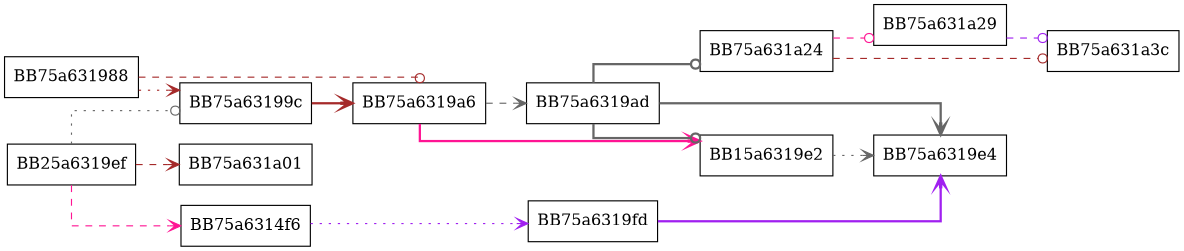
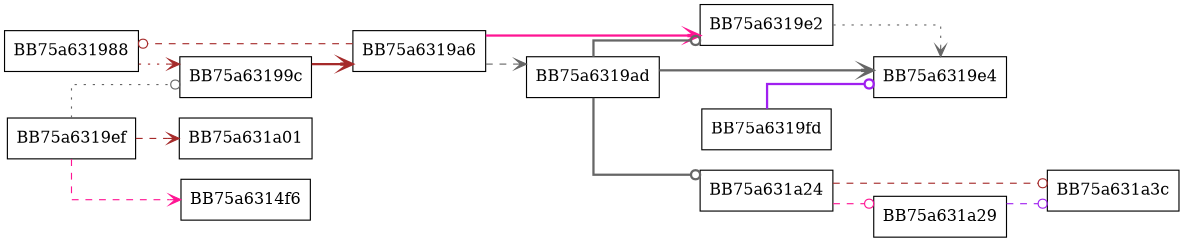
(280, 77) -> (250, 44)
(767, 155) -> (767, 25)
(71, 165) -> (71, 138)
(816, 221) -> (803, 84)
(414, 224) -> none
